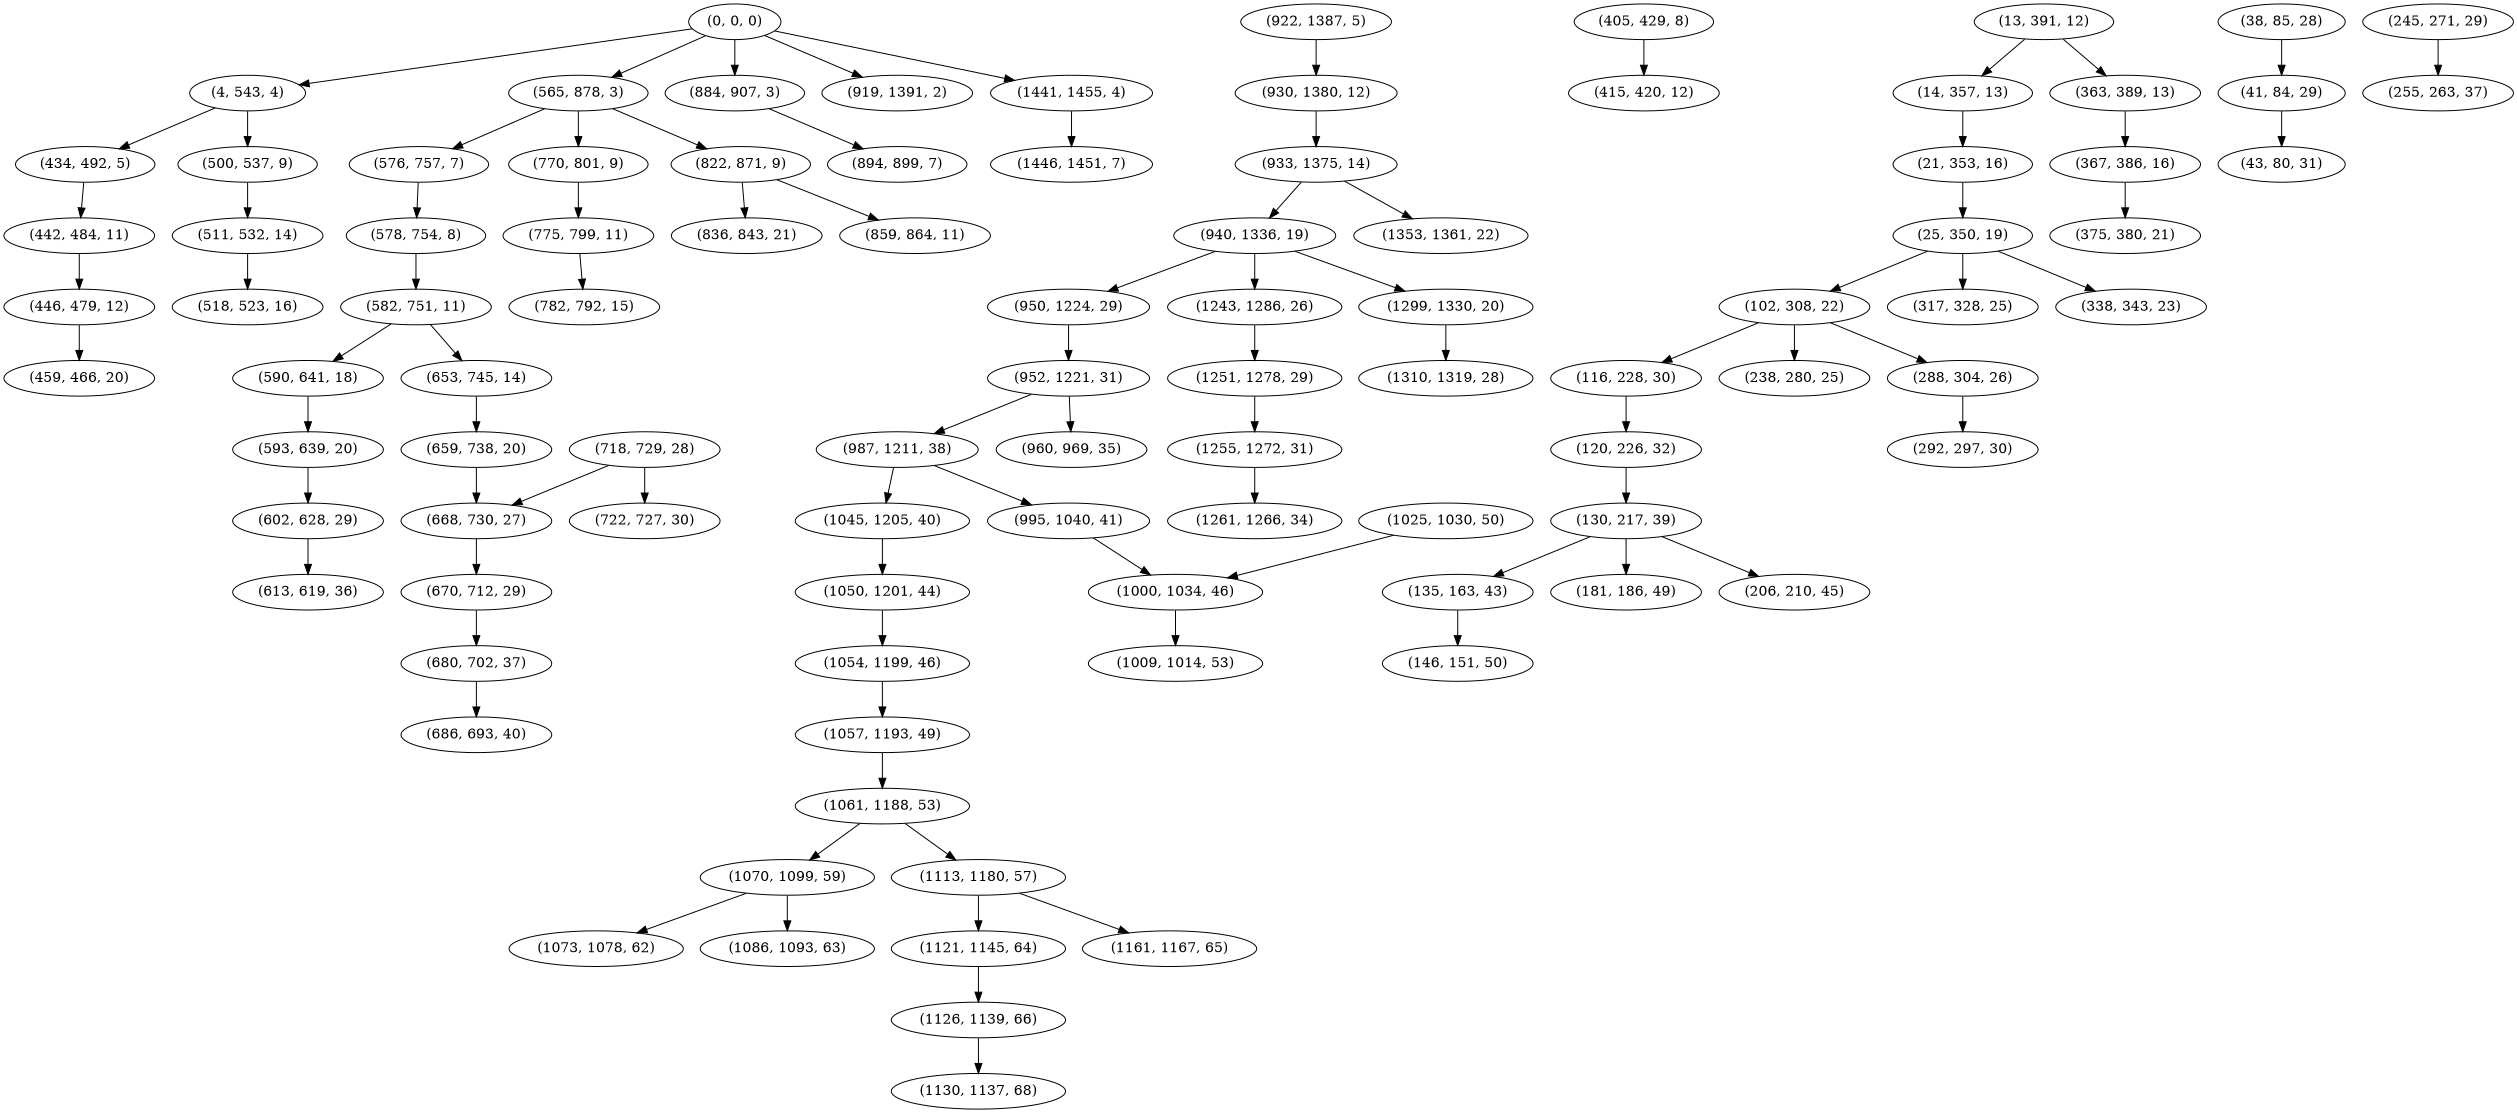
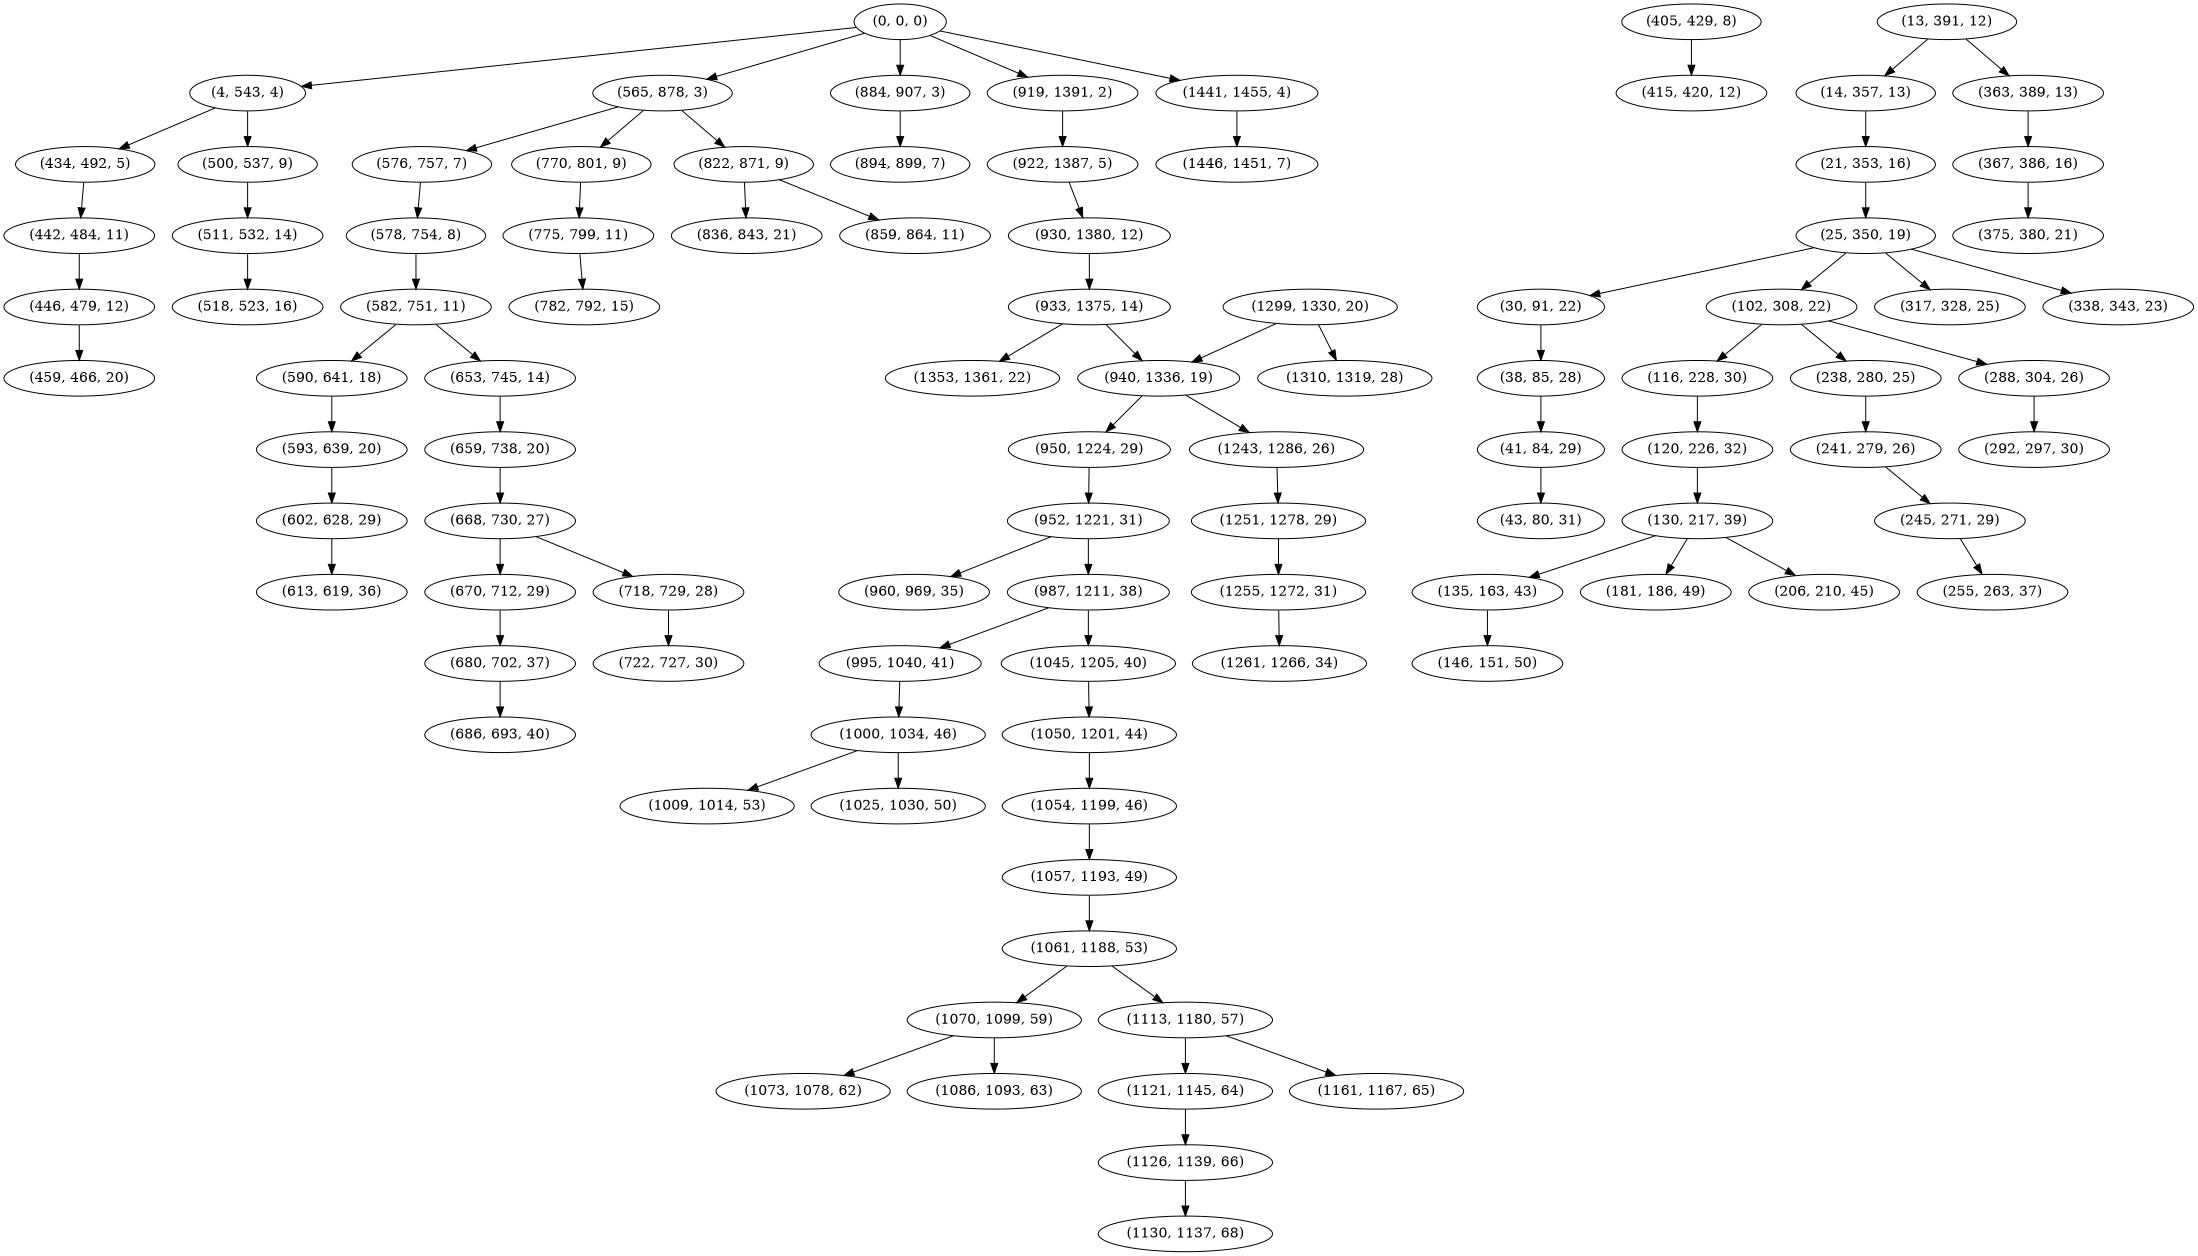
none -> (1063, 124)
(1345, 269) -> (1239, 341)
none -> (1541, 307)
none -> (1866, 450)
(565, 483) -> (580, 555)
(1315, 555) -> (898, 766)
